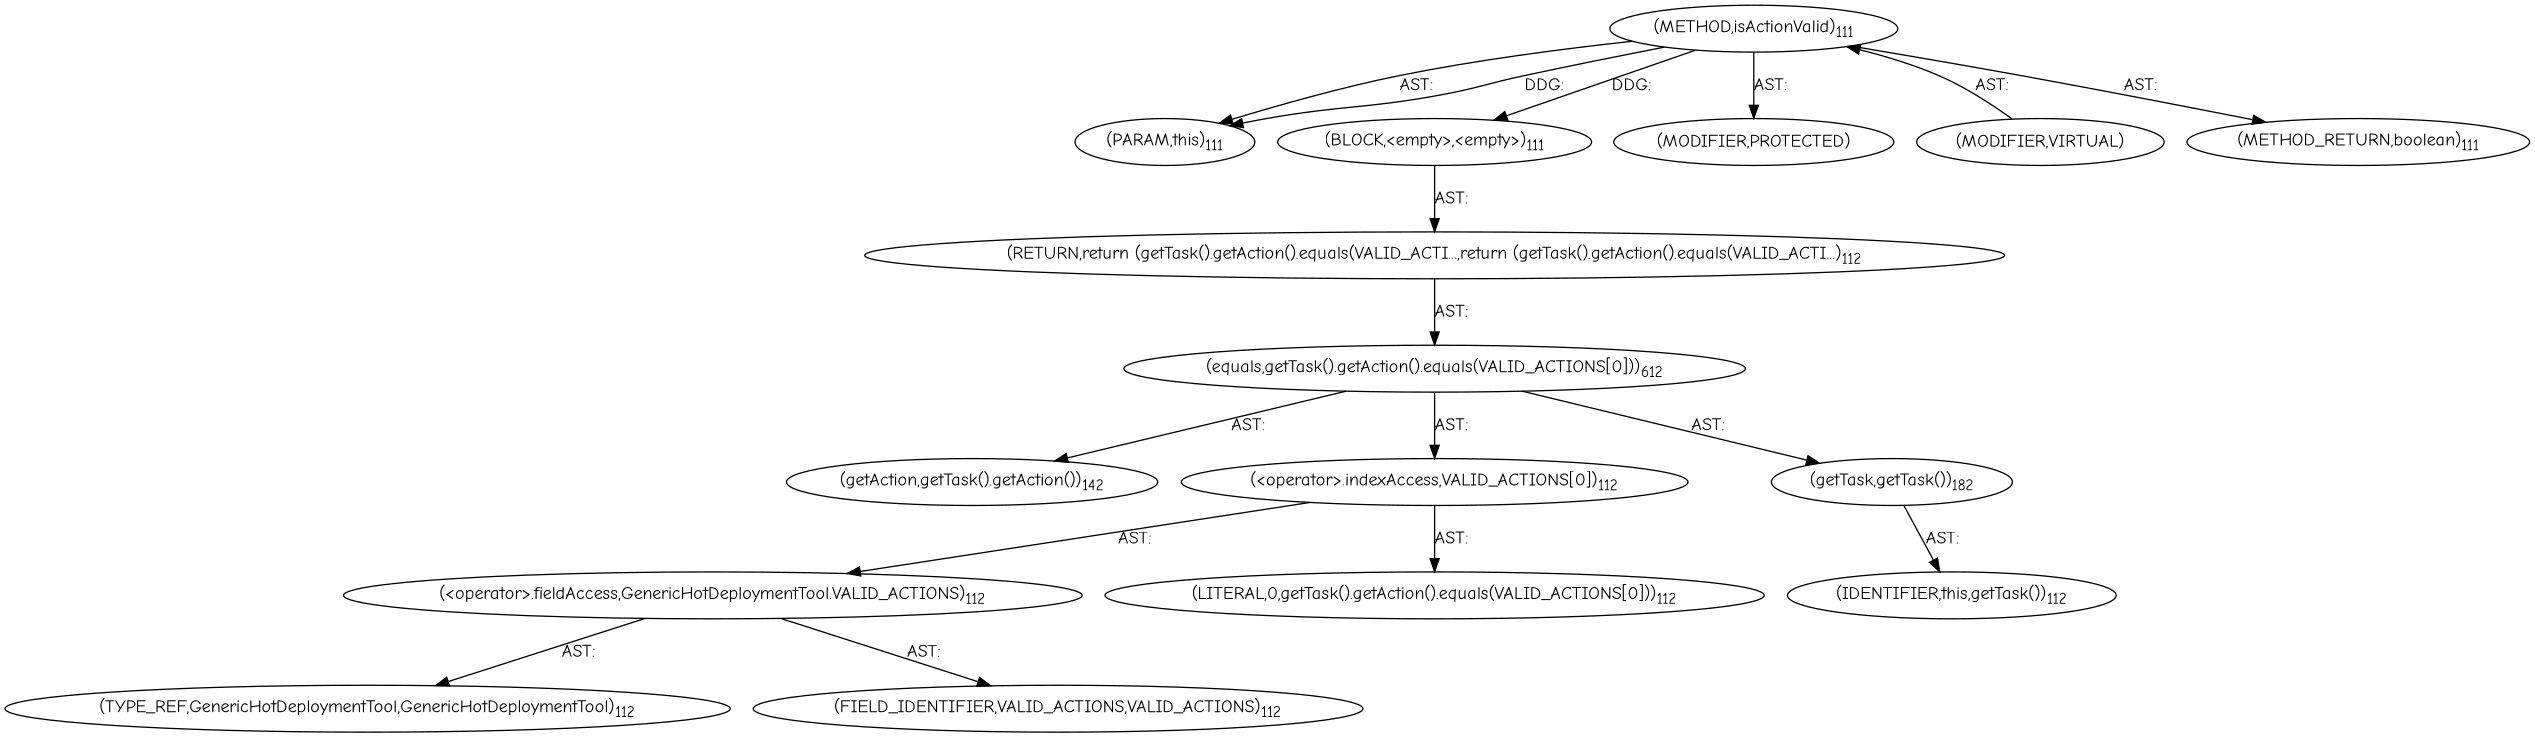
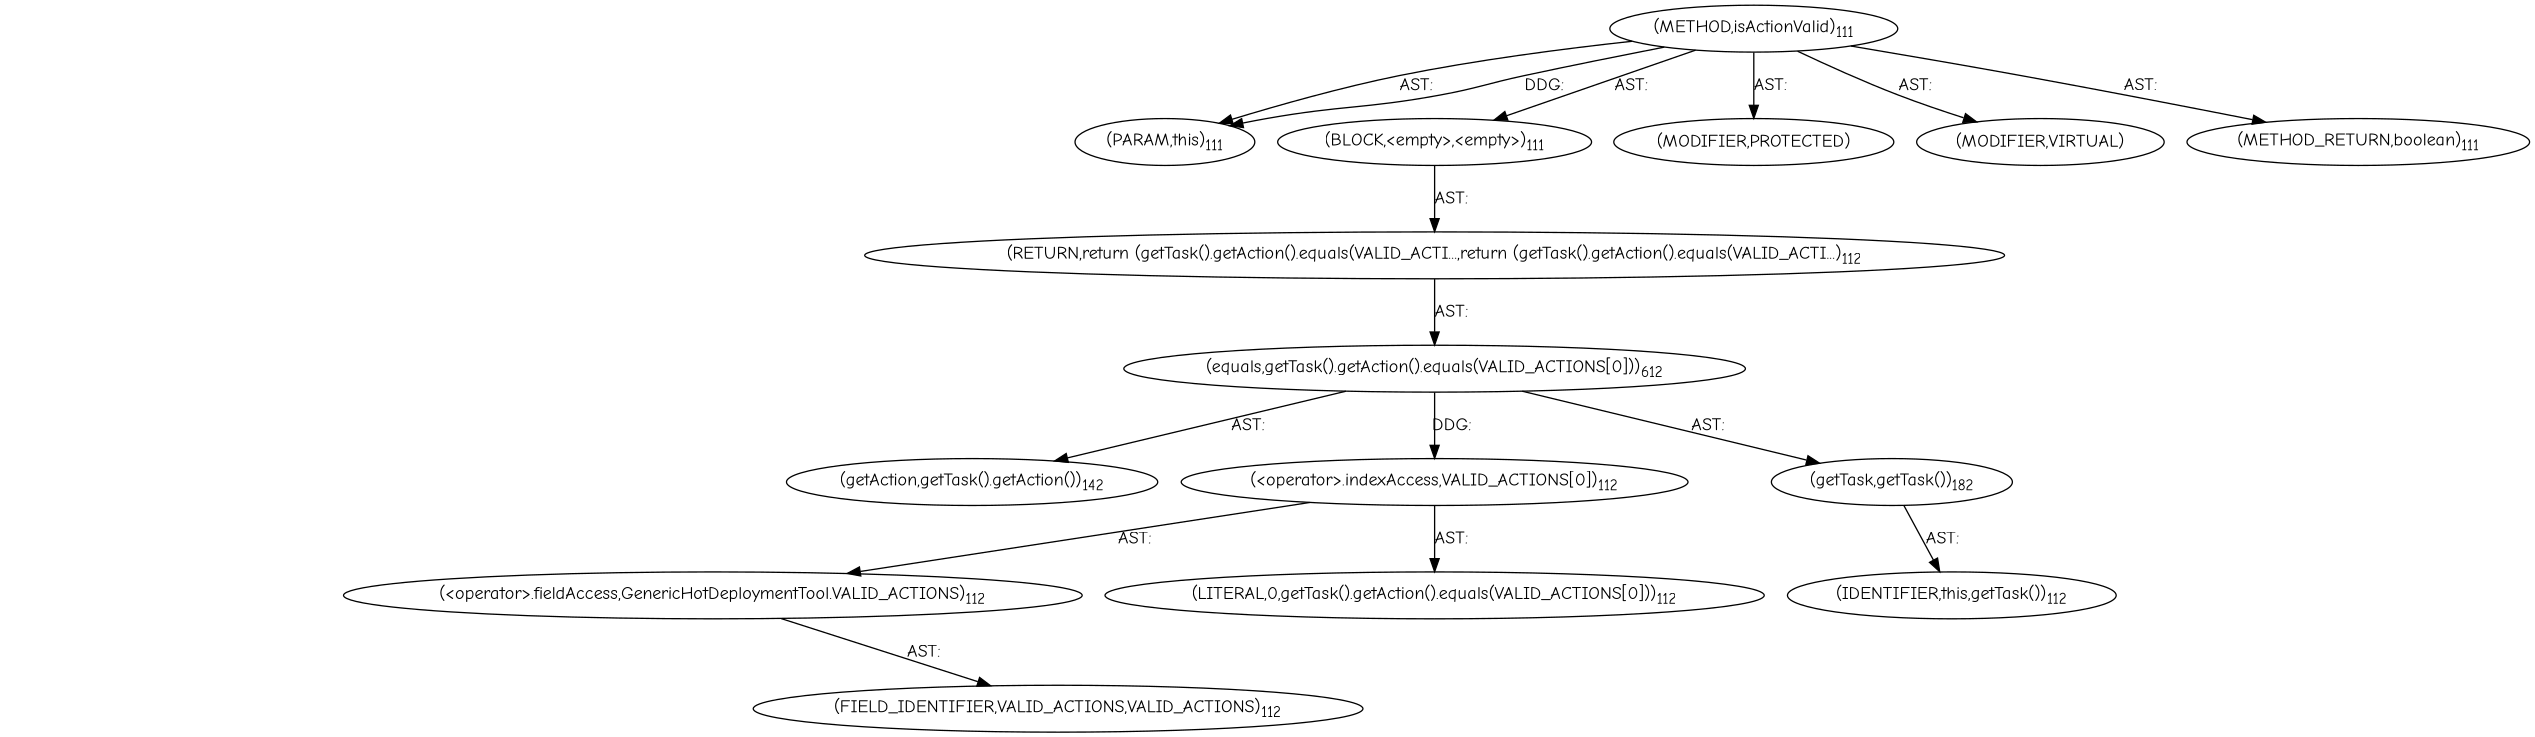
(1940, 76) -> (1879, 88)
(1635, 85) -> (1635, 85)
(1455, 425) -> (1455, 425)
(368, 709) -> none
